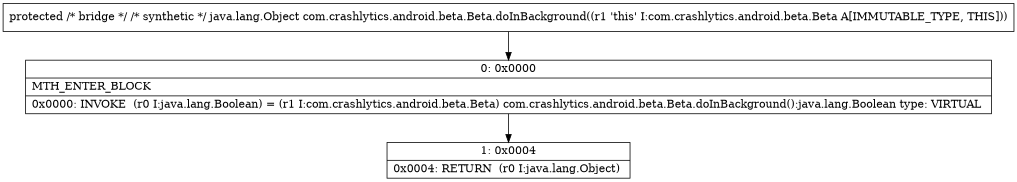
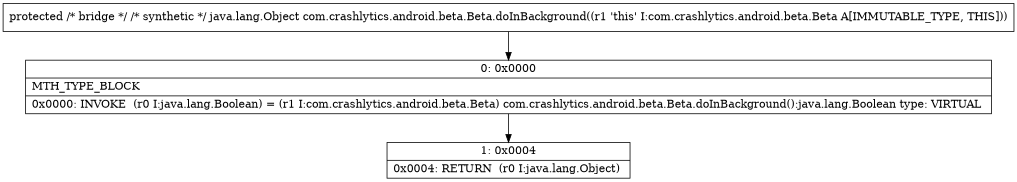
(92, 87) -> (86, 87)
